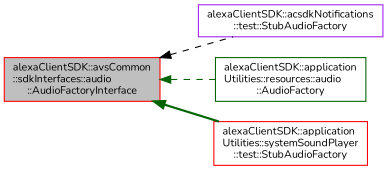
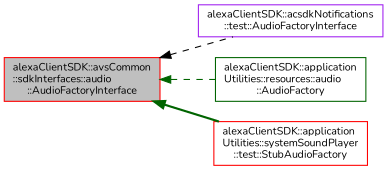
(291, 21) -> (291, 21)
